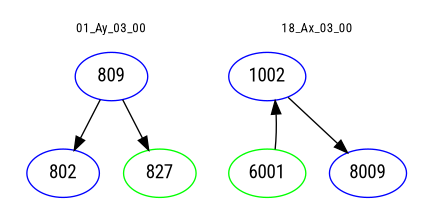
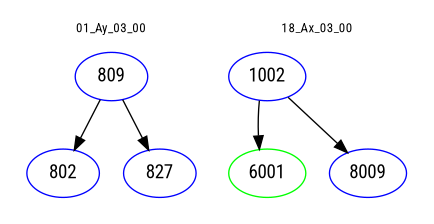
(276, 132) -> (258, 118)
(160, 173) -> (160, 173)
